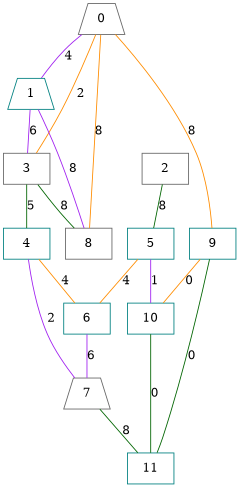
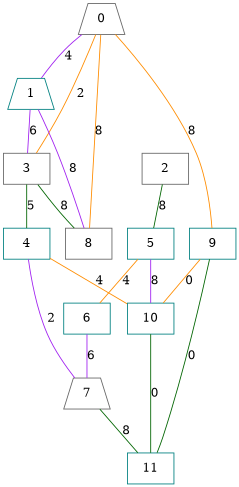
(57, 281) -> (89, 281)
(155, 281) -> (155, 281)
